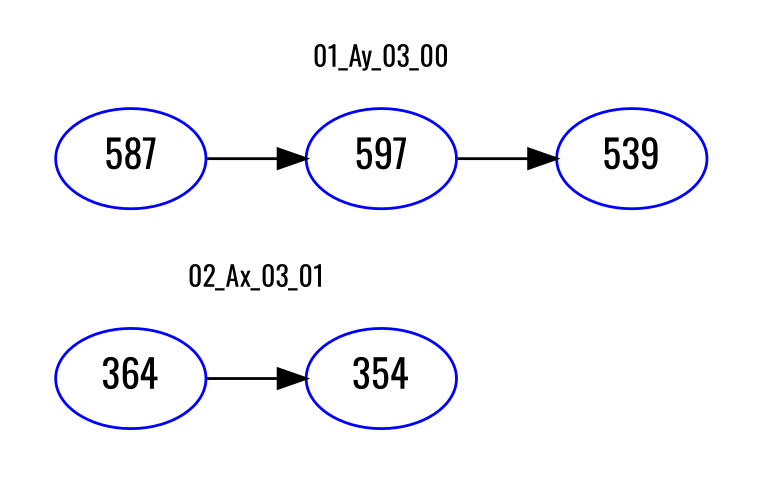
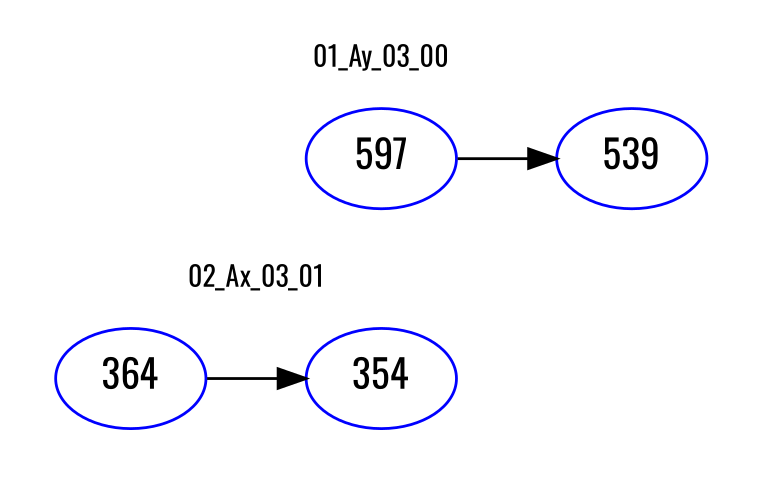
(131, 159) -> none
